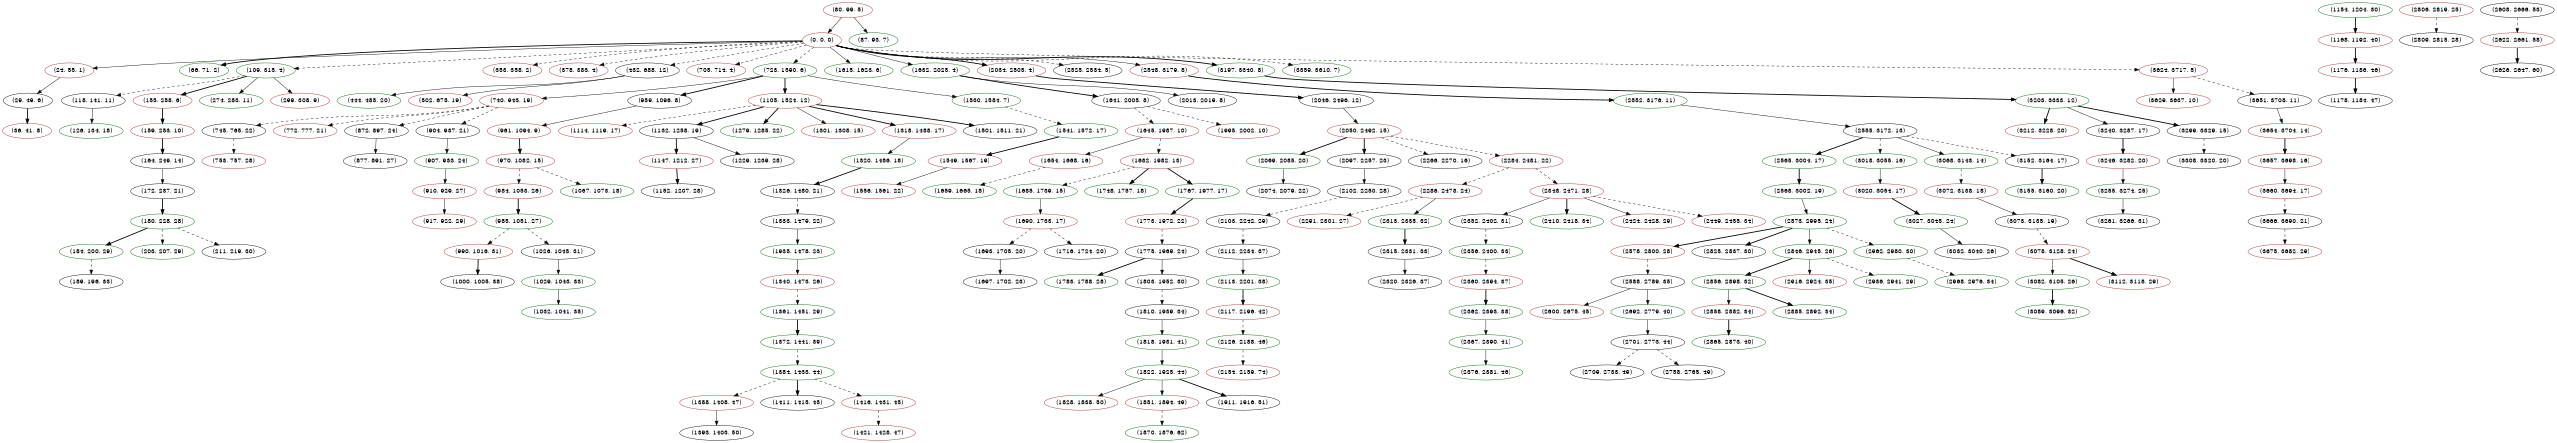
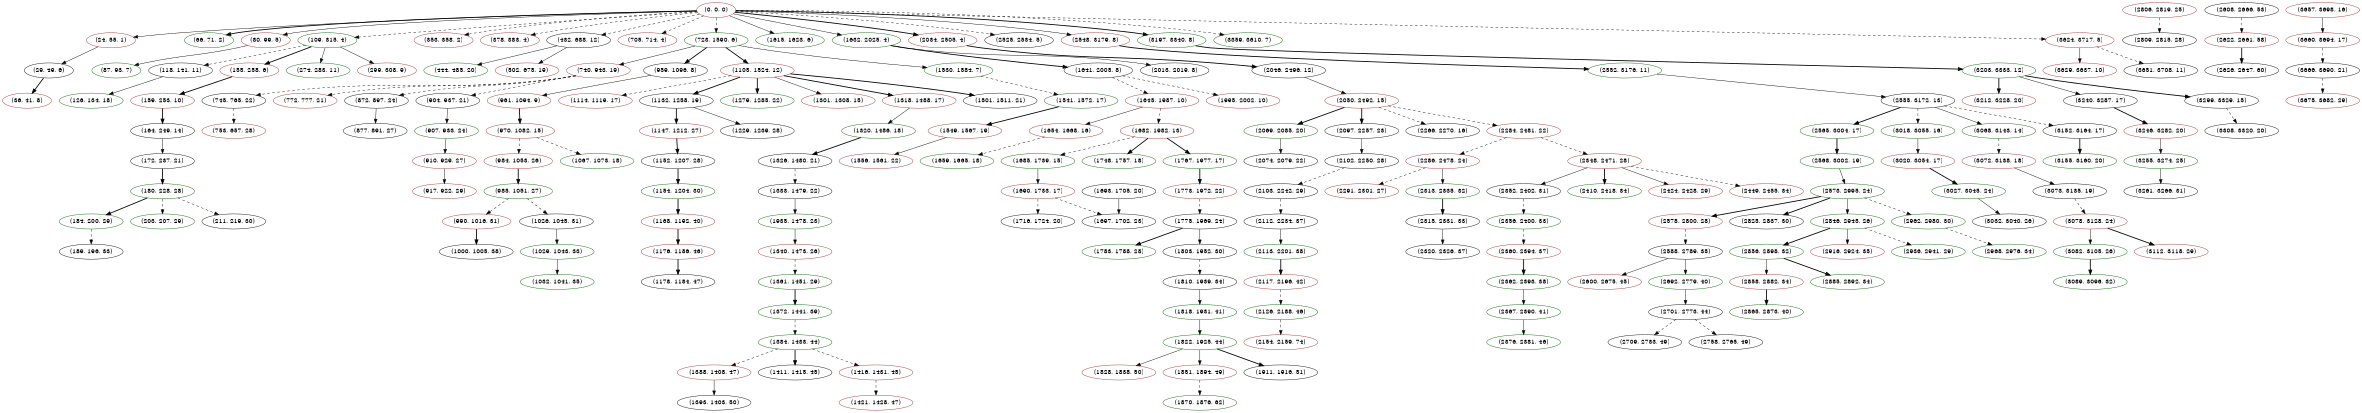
(836, 24) -> (420, 22)
(2285, 131) -> none
(234, 161) -> (234, 131)
none -> (678, 174)
(1022, 235) -> (1076, 206)
